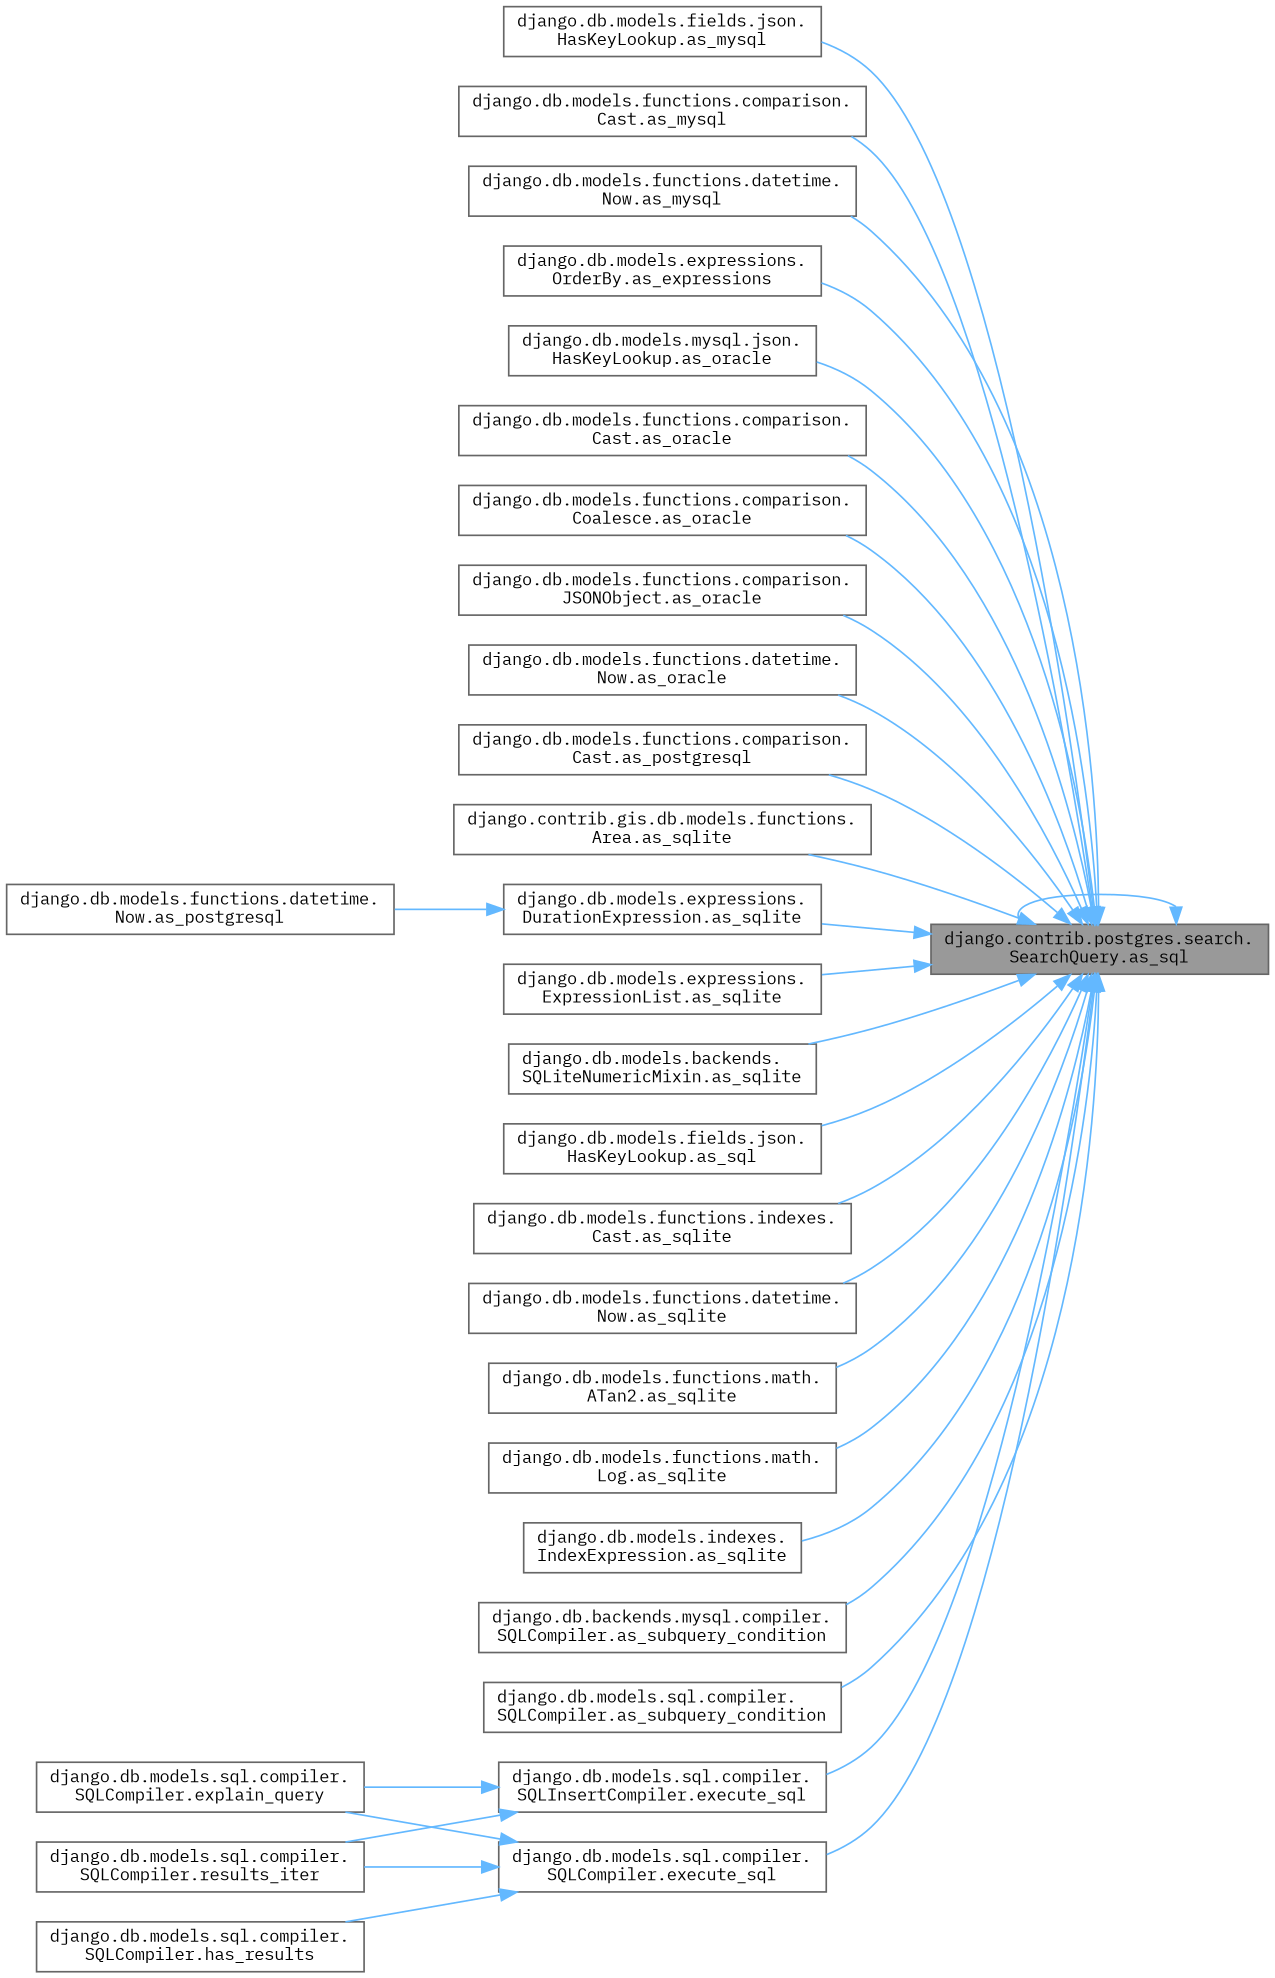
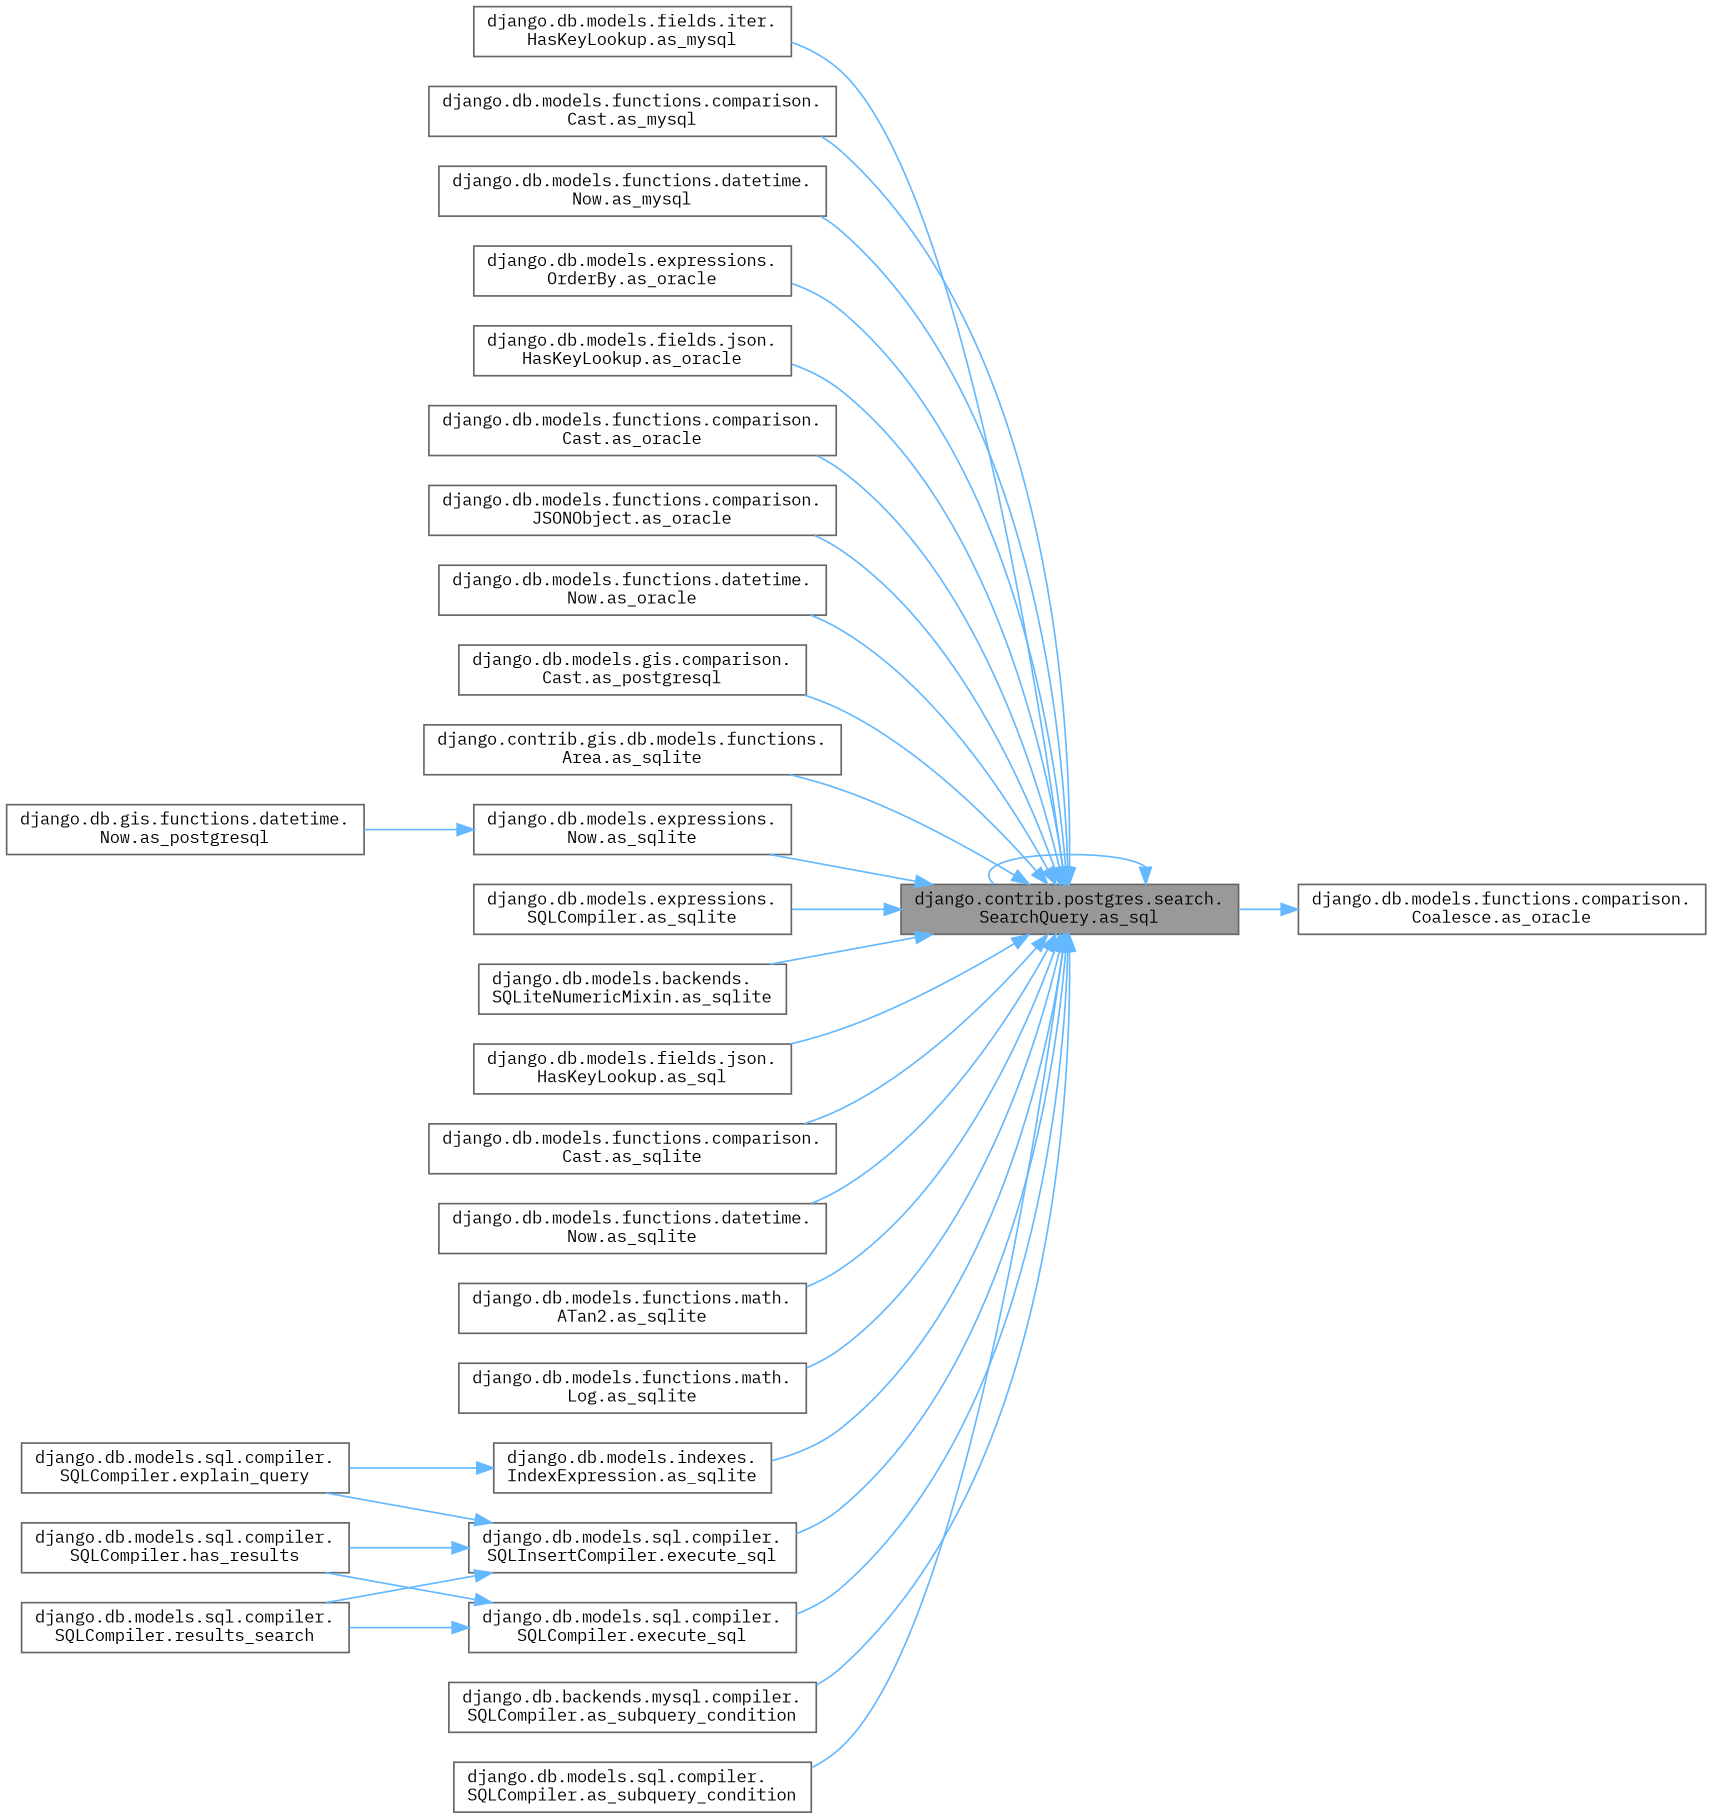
(663, 32) -> (633, 32)
(663, 271) -> (633, 271)
(663, 351) -> (633, 351)
(999, 699) -> (1260, 909)
(663, 750) -> (633, 670)
(200, 909) -> (185, 830)
(663, 909) -> (633, 830)
(663, 989) -> (633, 909)
(663, 1229) -> (633, 1149)
none -> (401, 1548)
(400, 1822) -> (413, 1468)
(200, 1867) -> (185, 1628)
